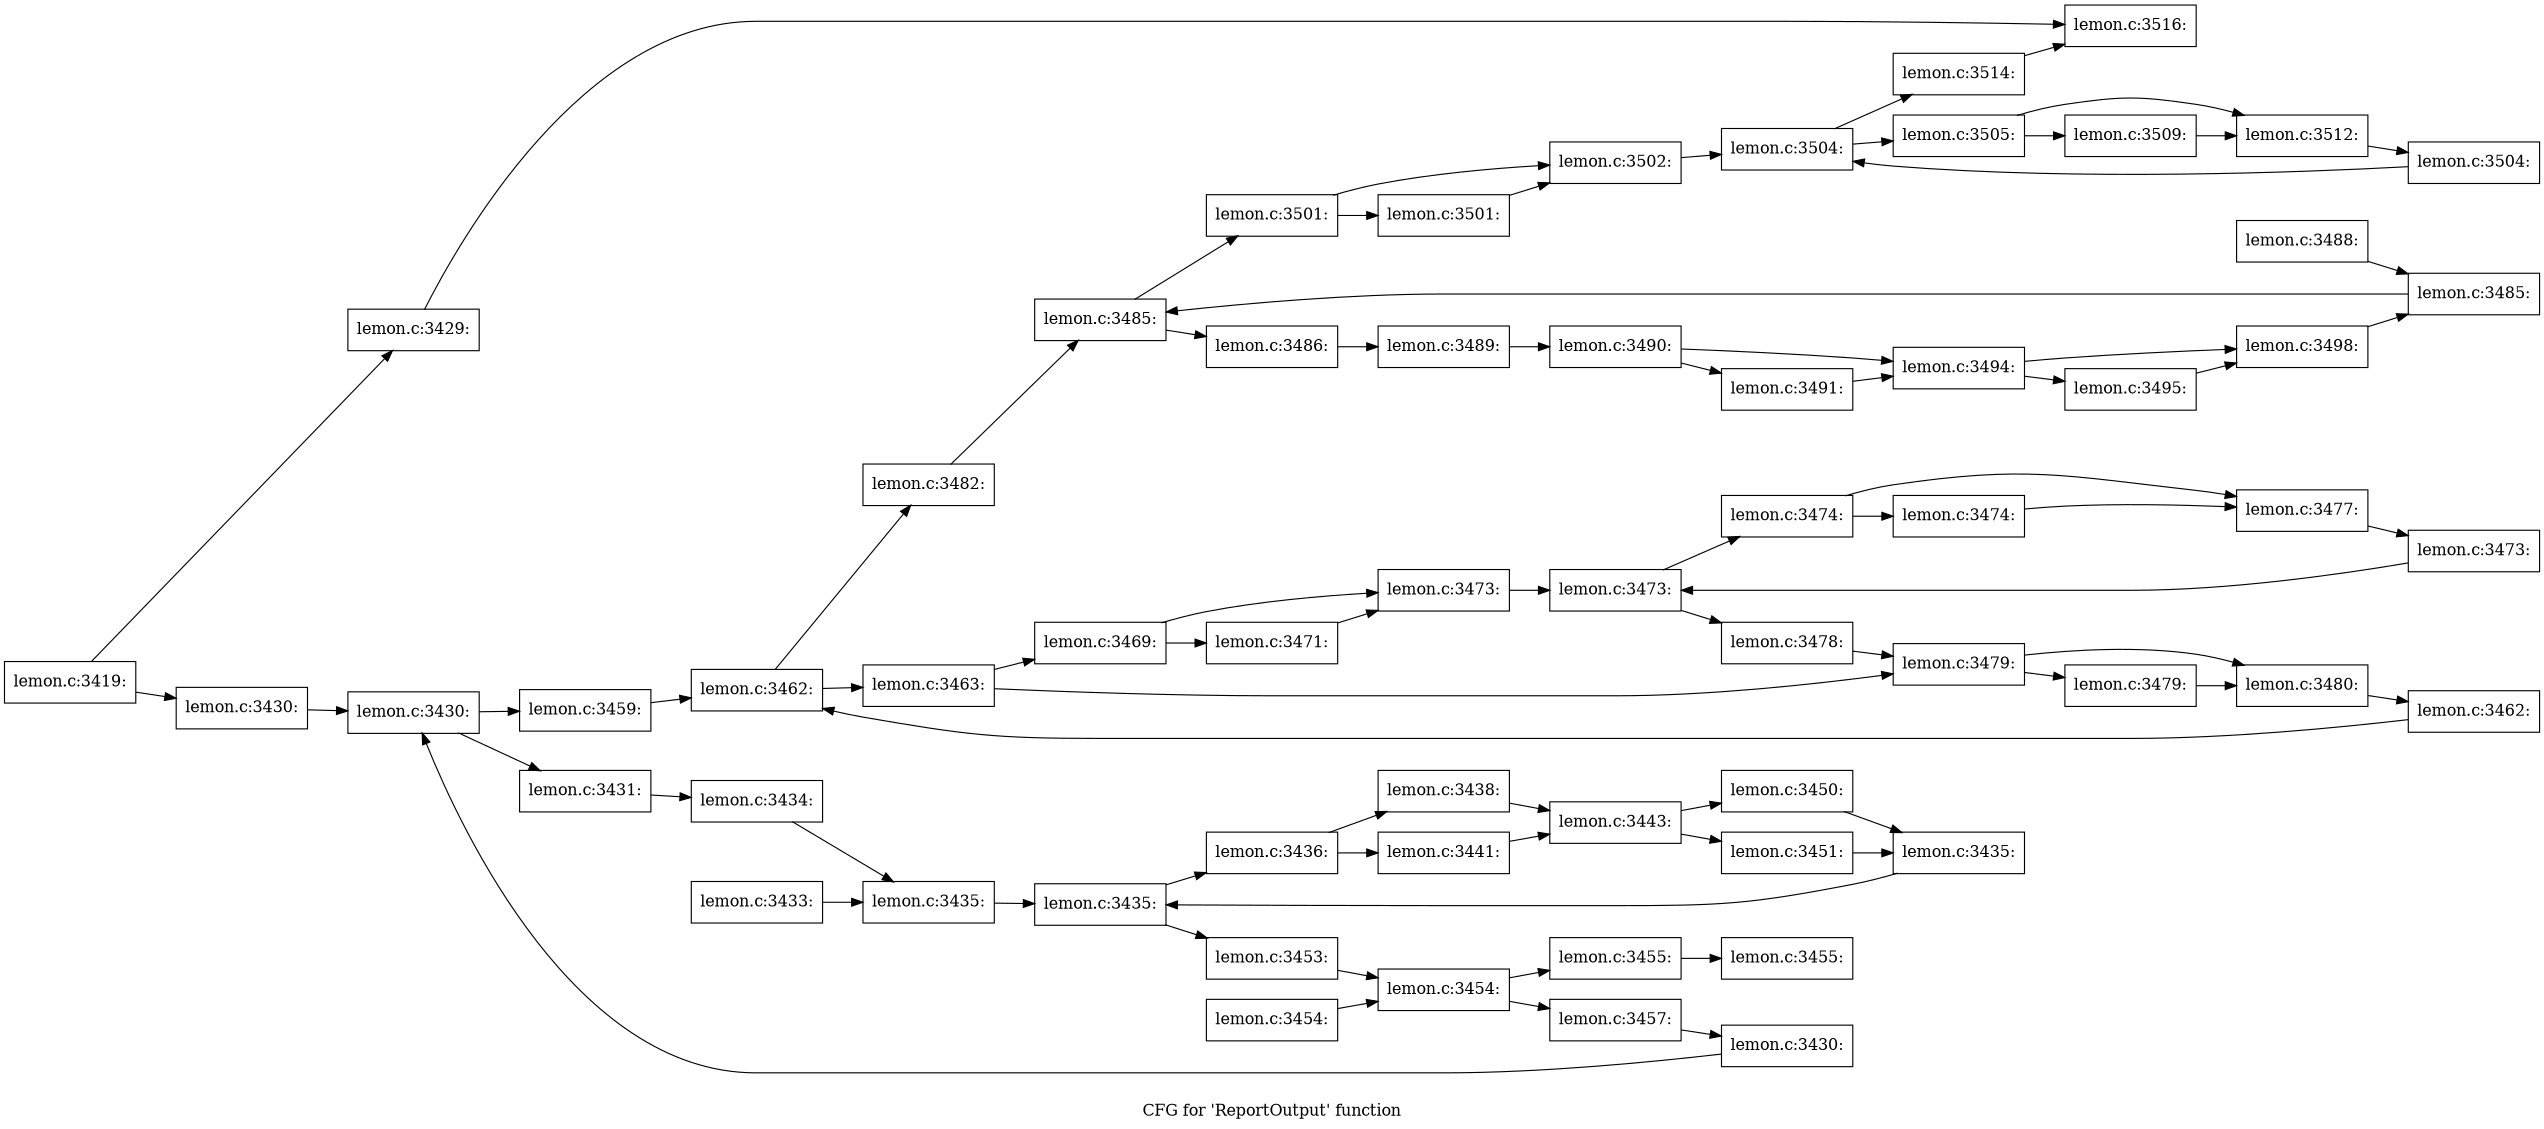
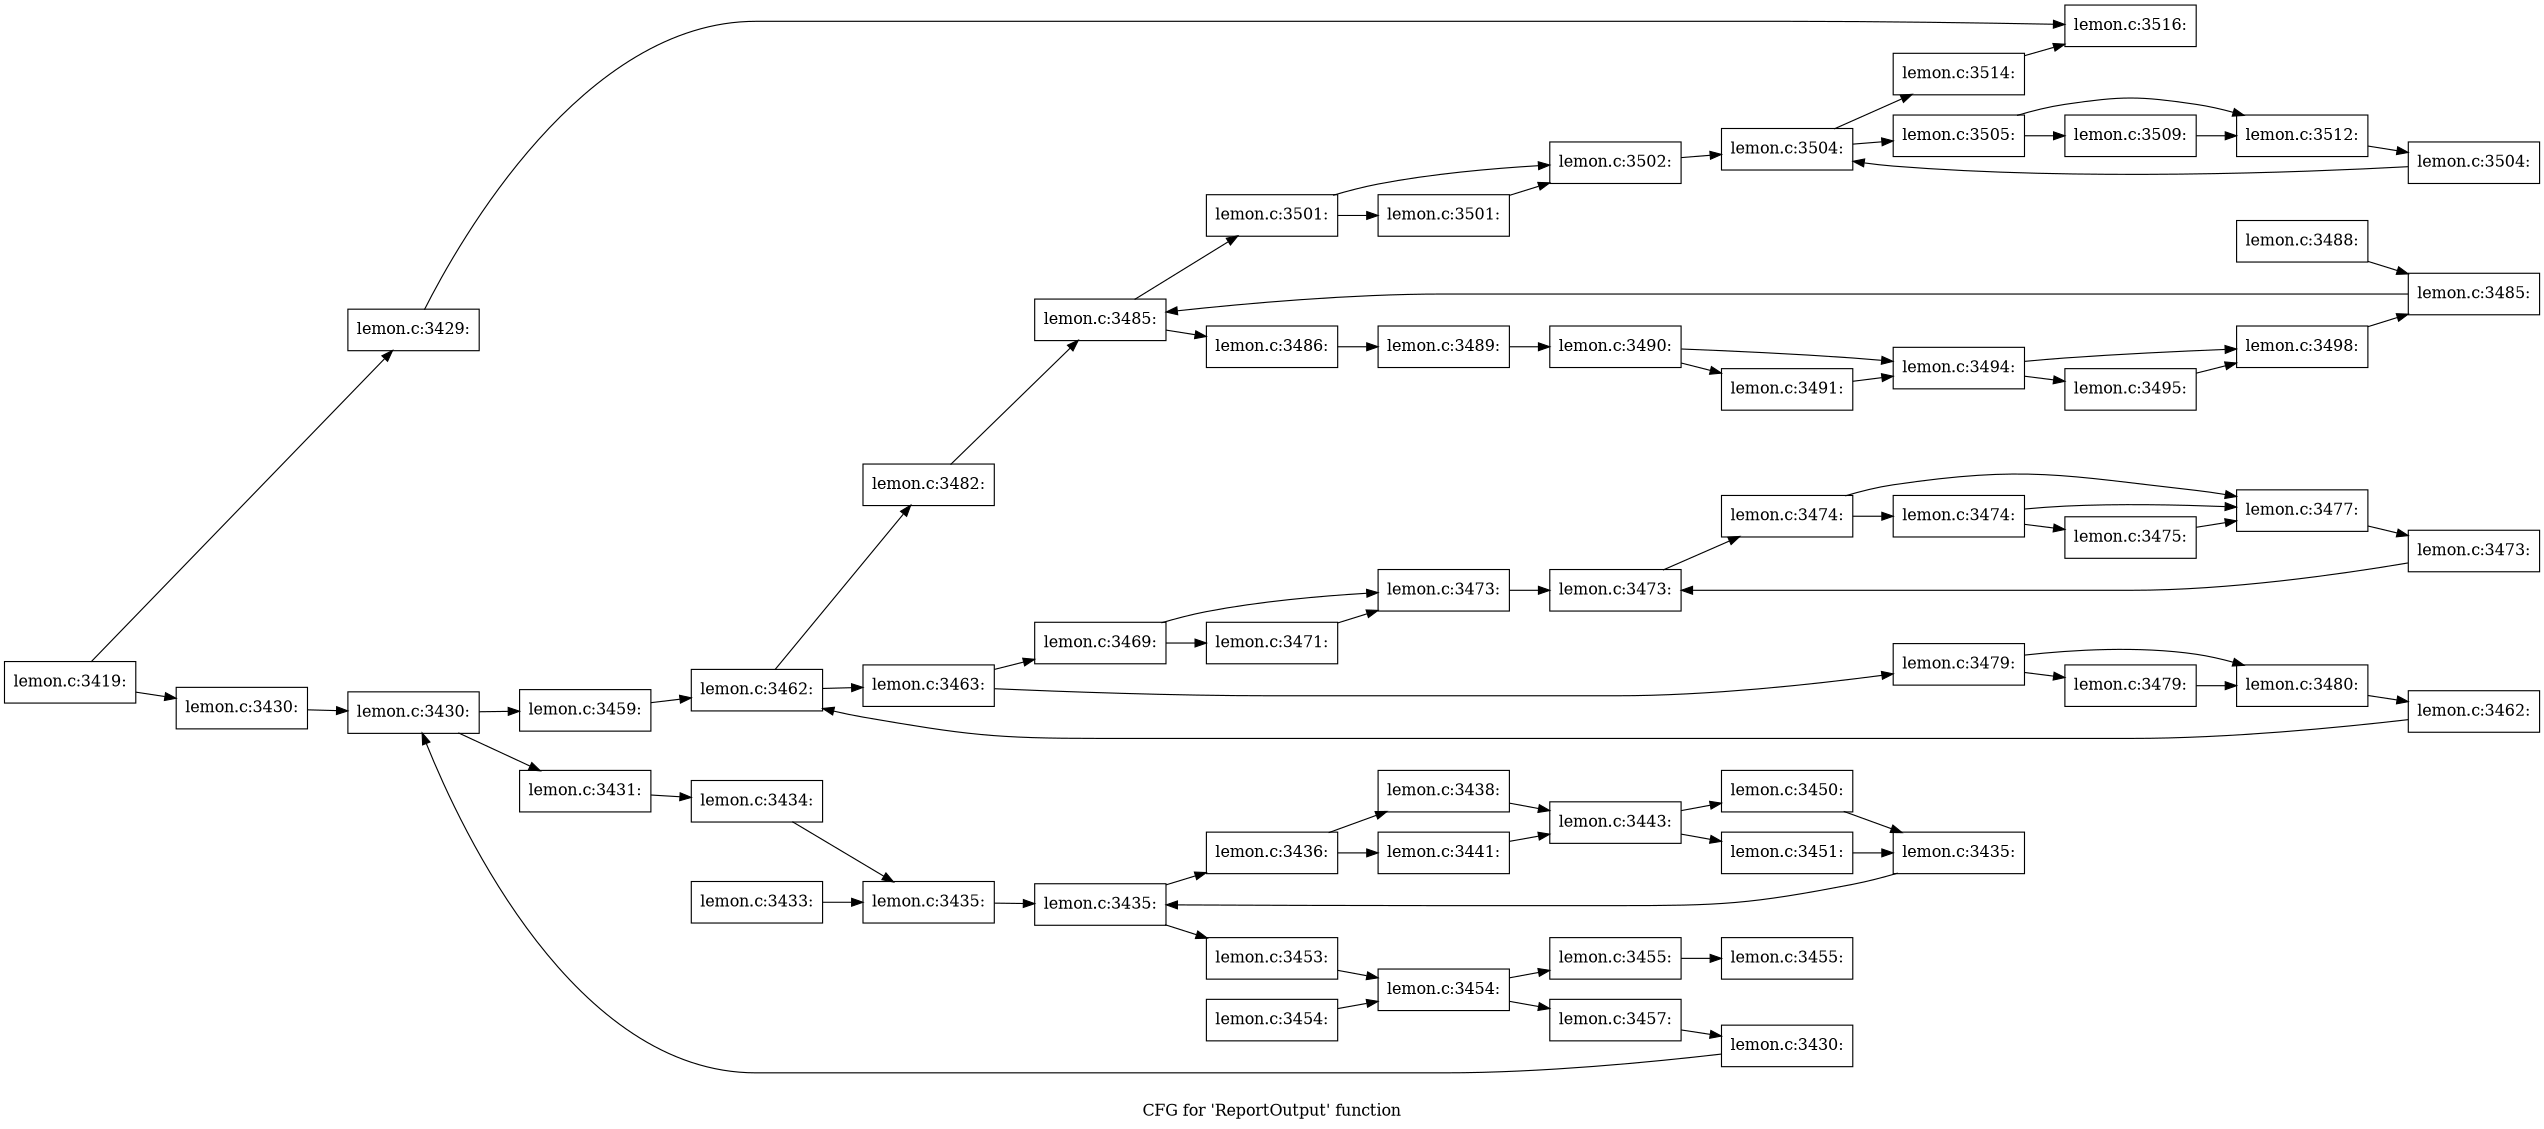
none -> (2131, 538)
(1787, 643) -> none
